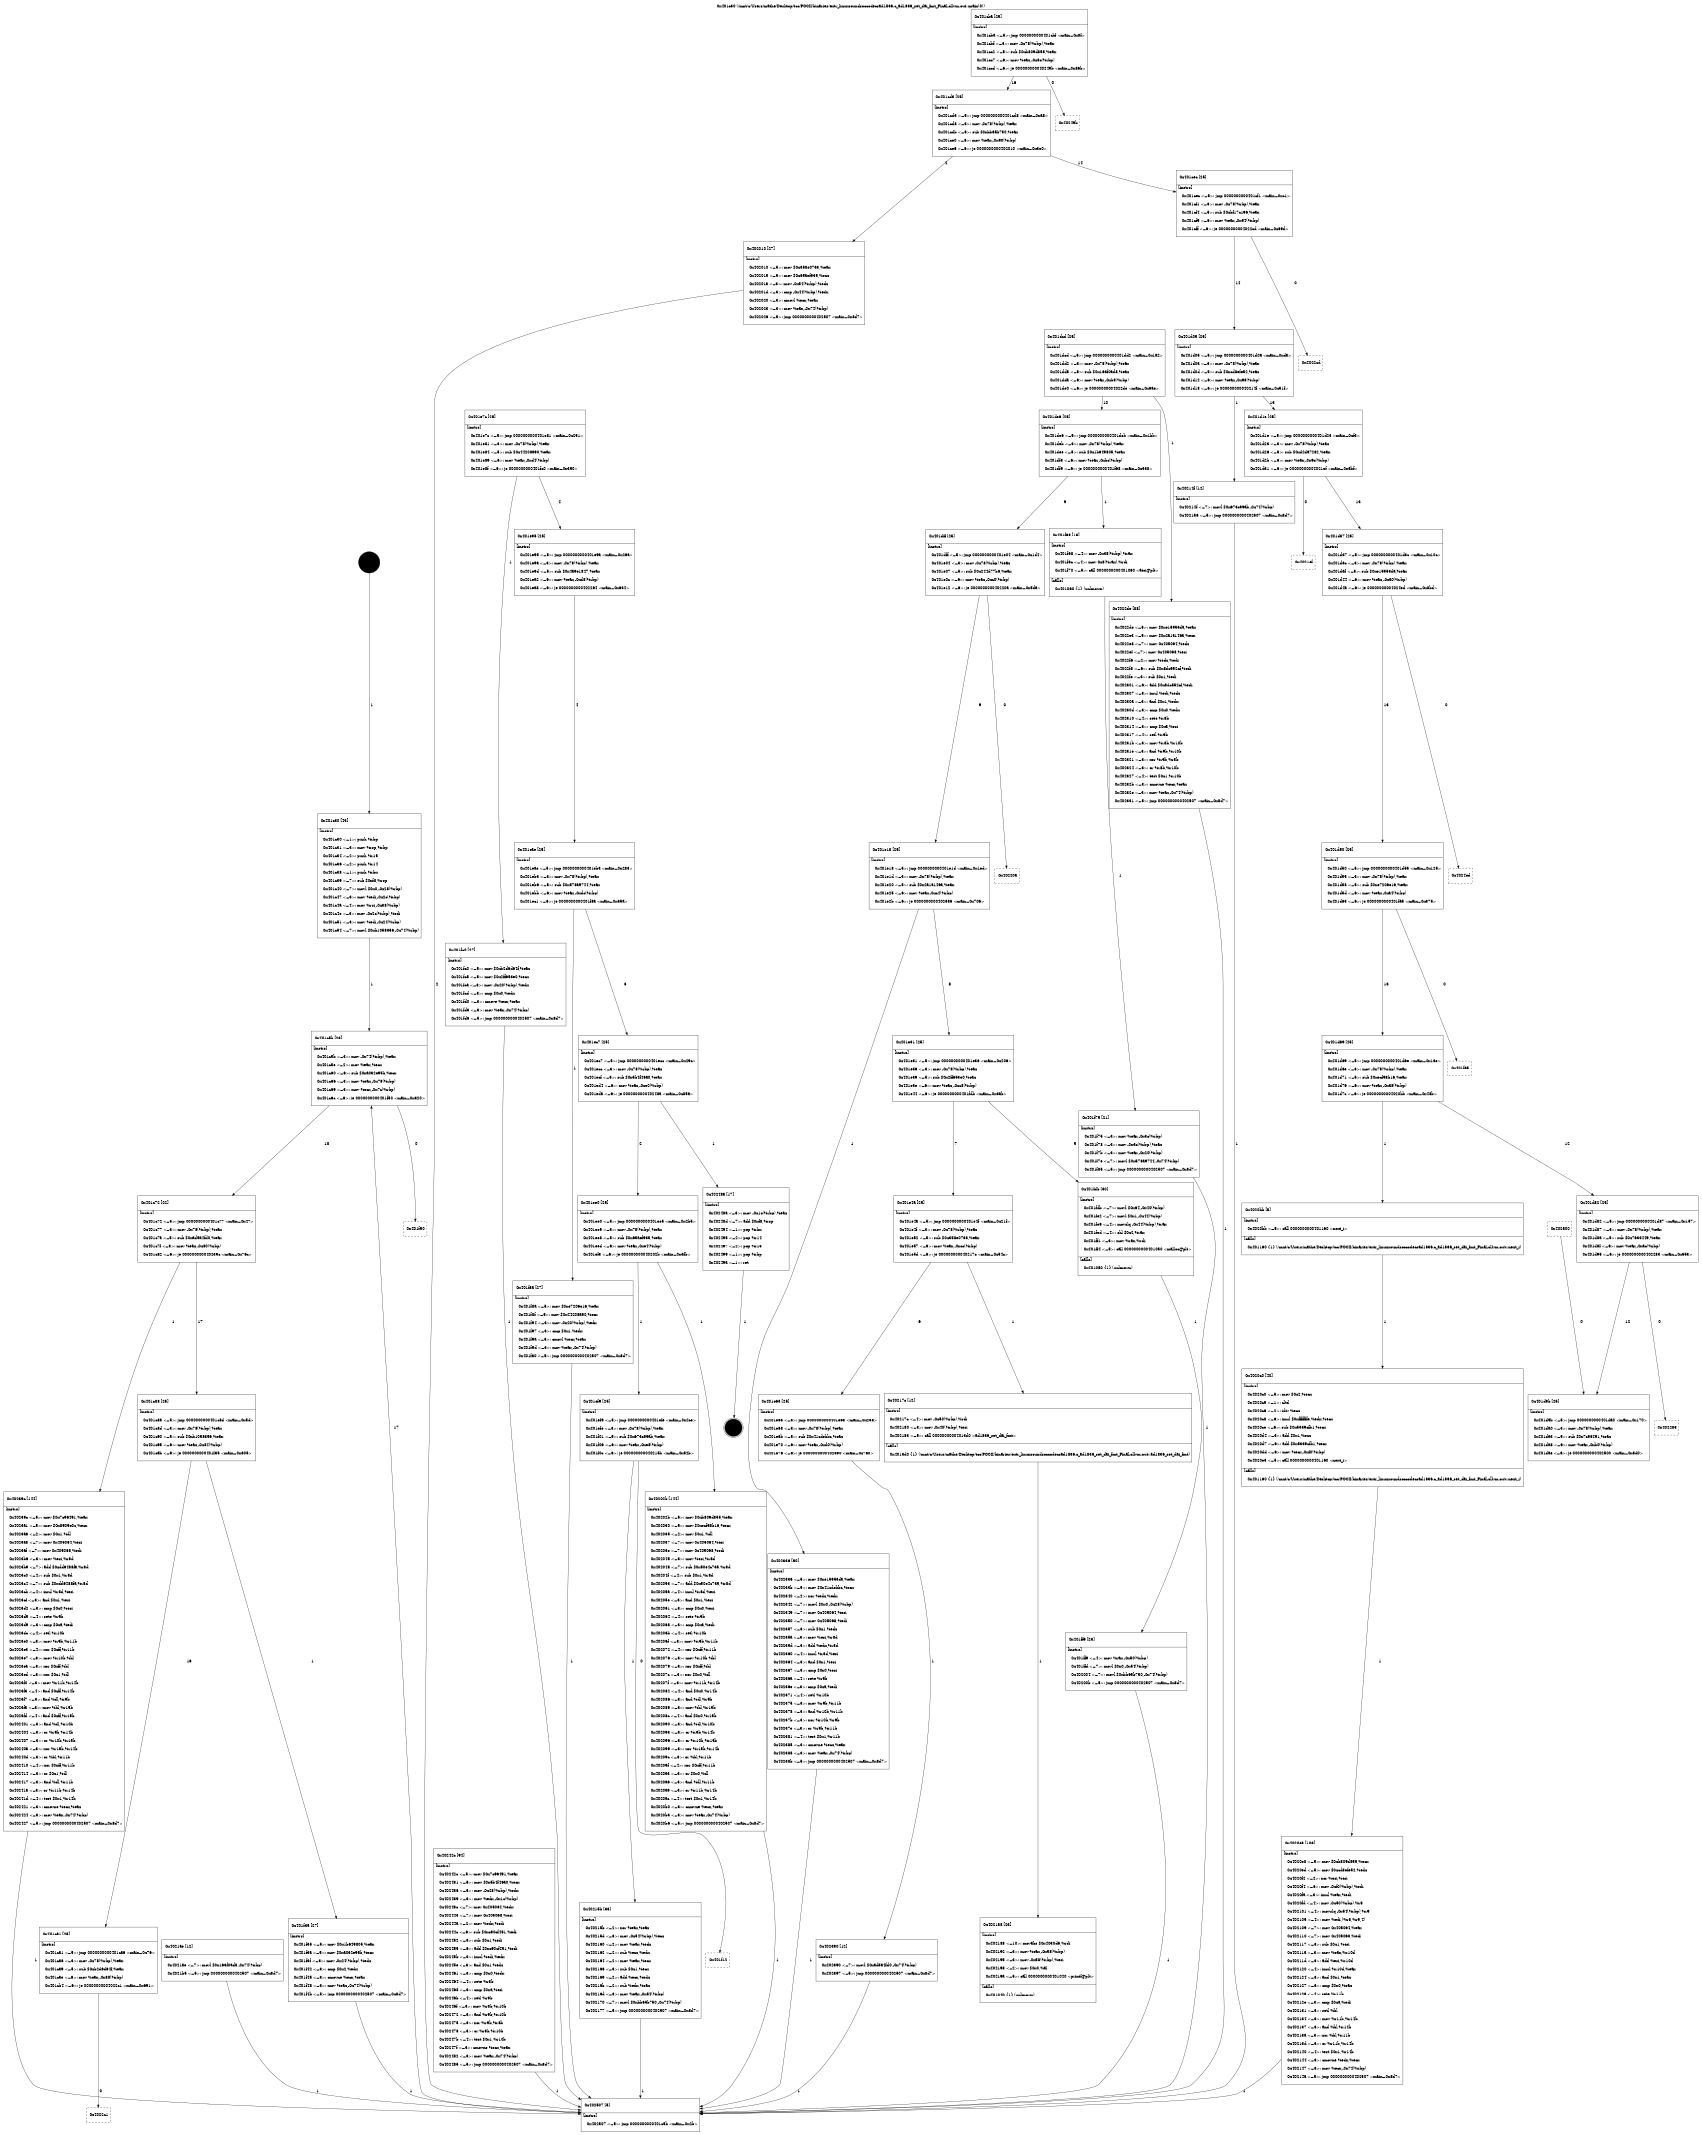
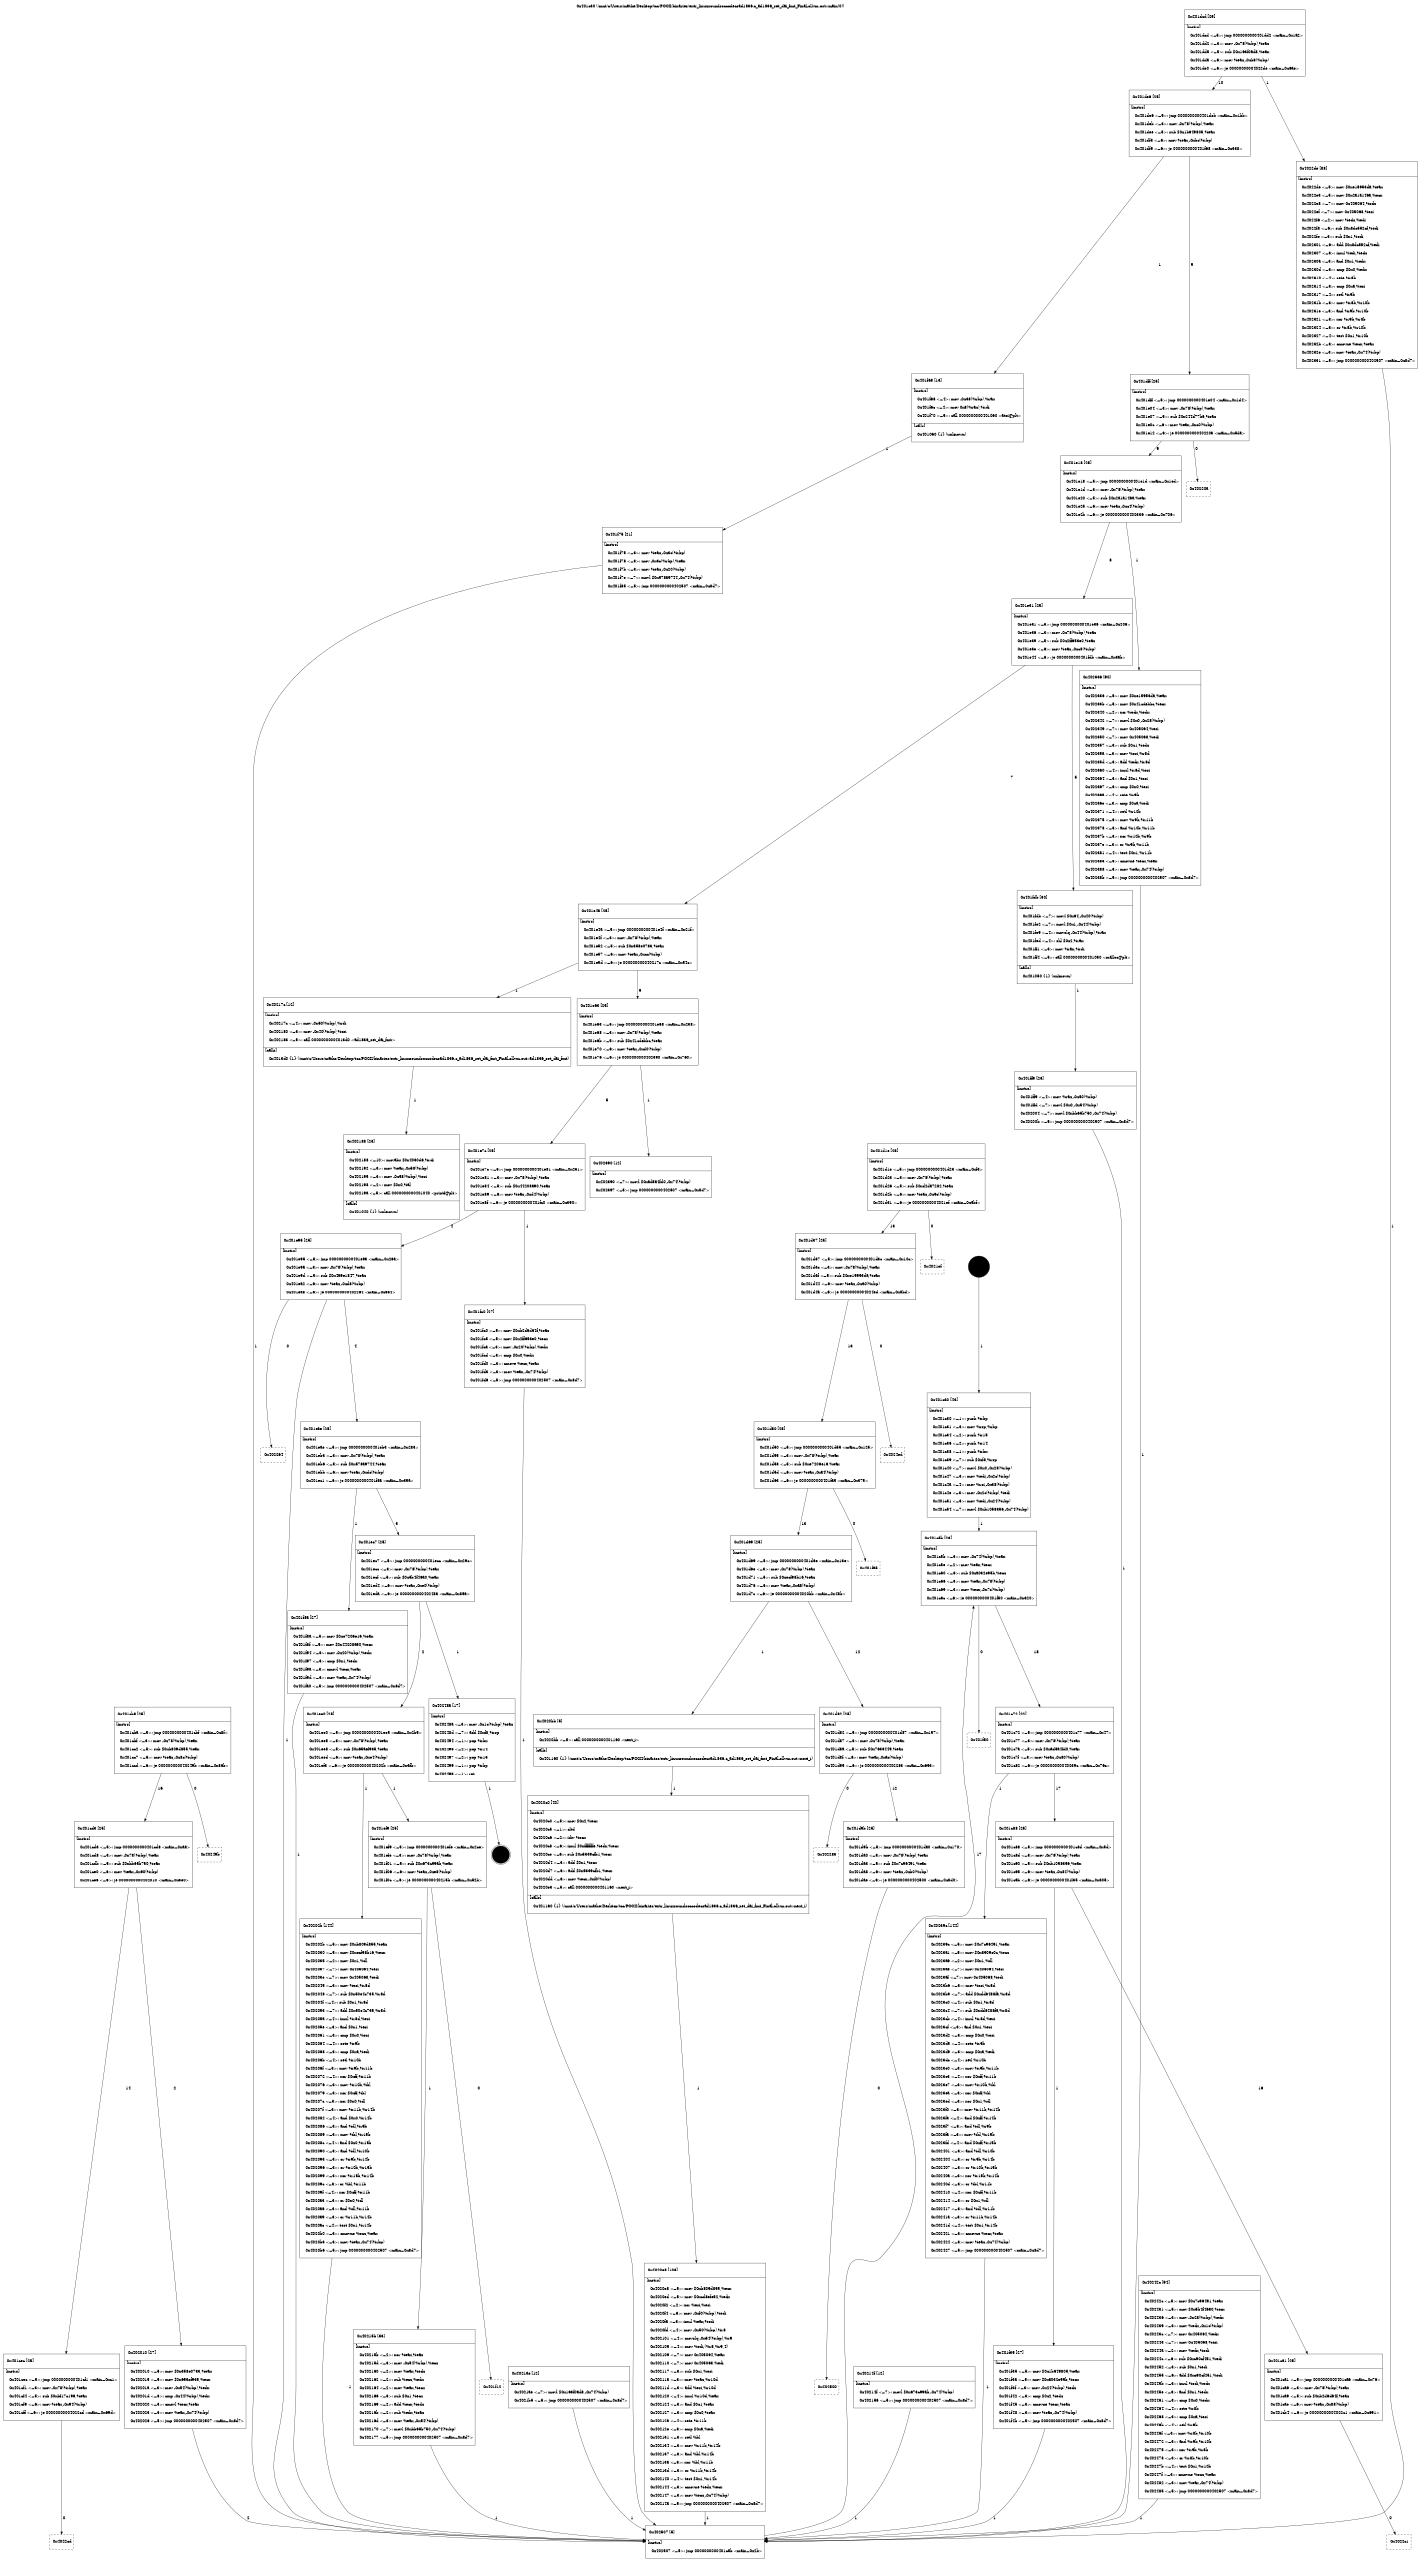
(1234, 363) -> none
none -> (582, 1103)
(1572, 1314) -> (840, 2130)
none -> (273, 1455)
(811, 2079) -> (284, 2083)
